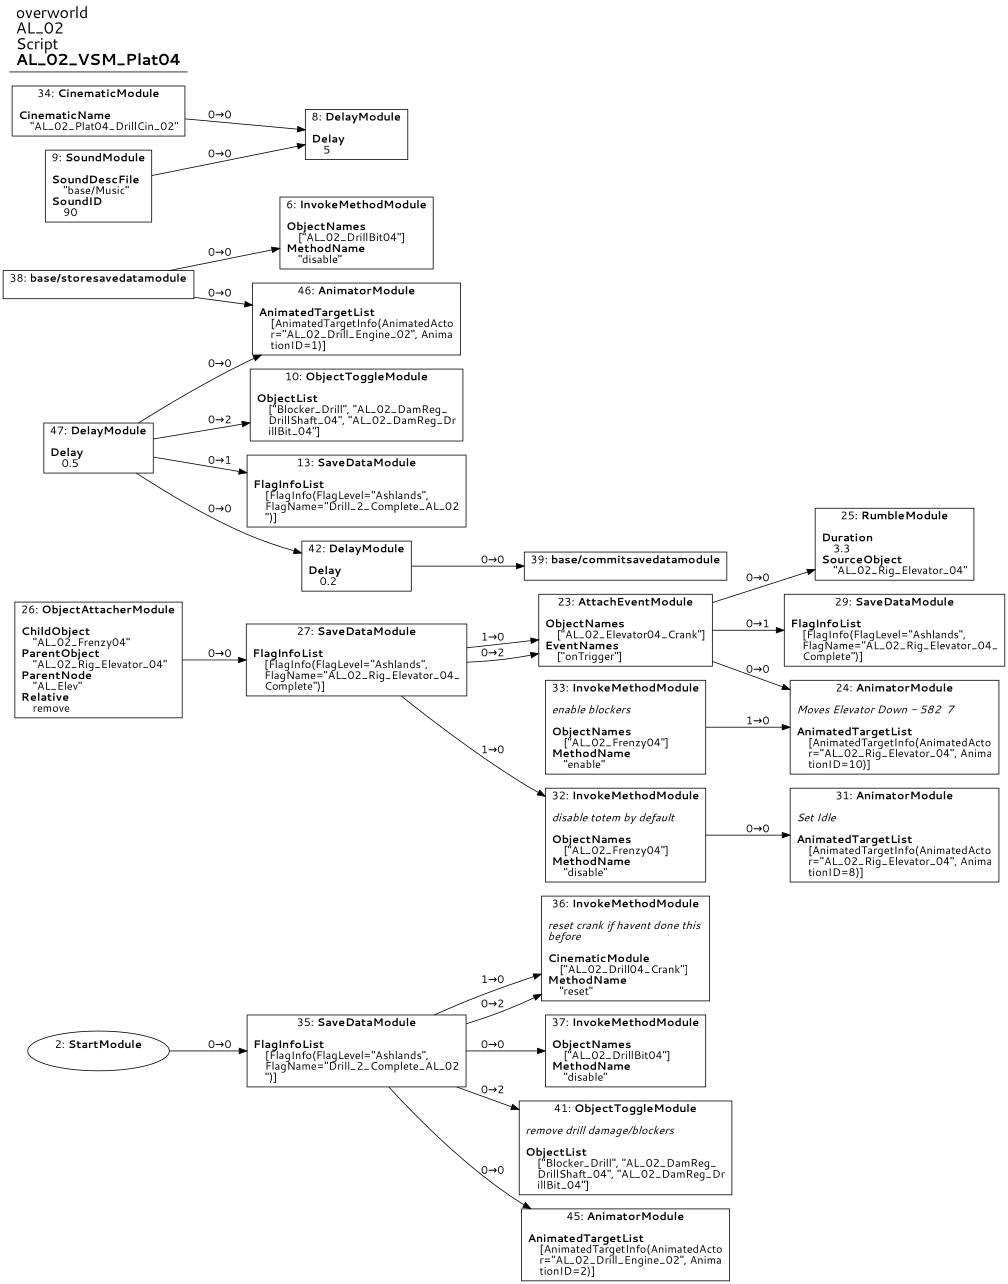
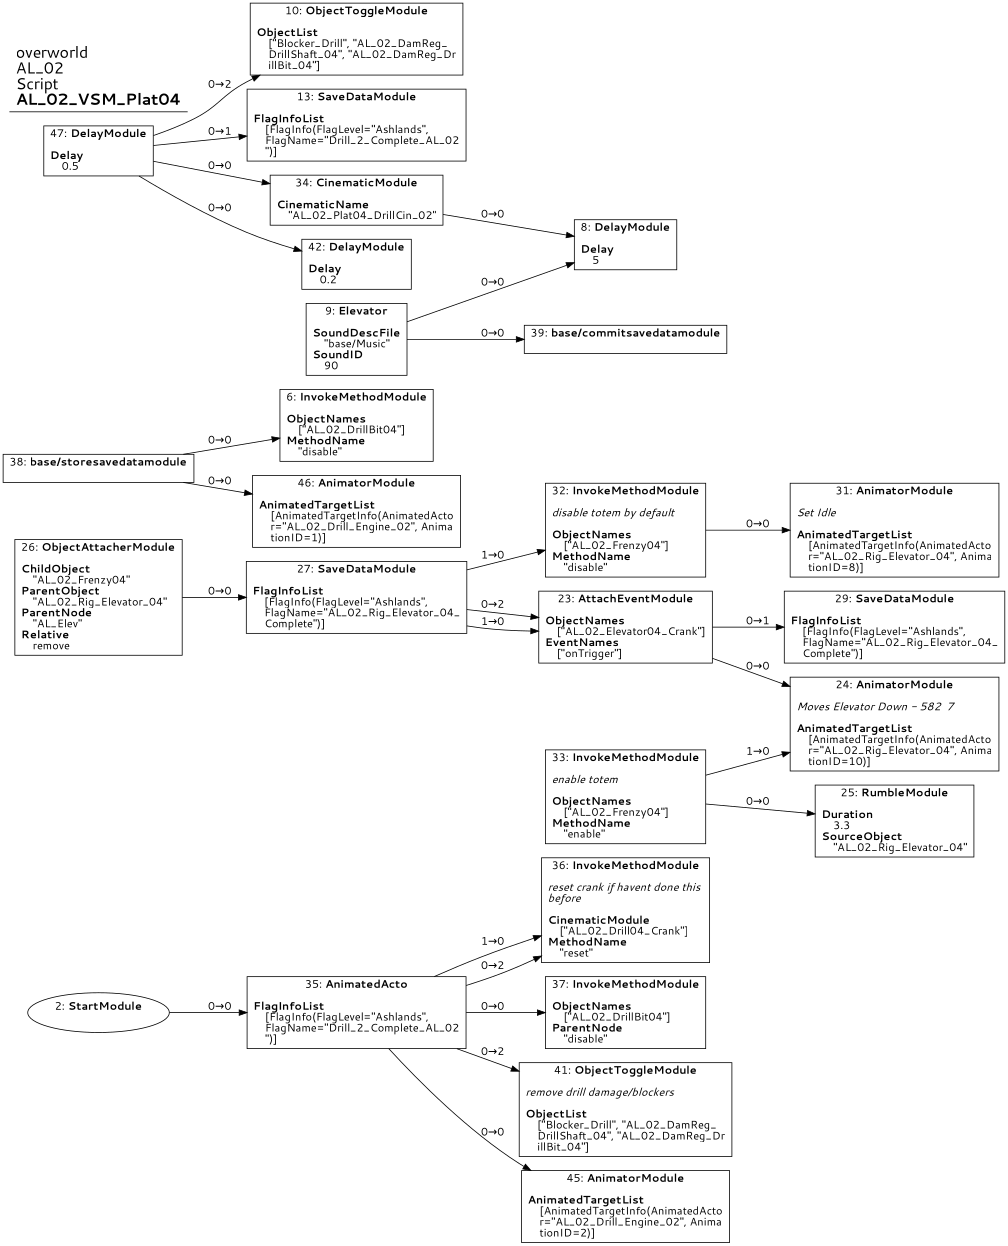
(105, 158) -> (363, 311)
(195, 389) -> (208, 172)
(464, 566) -> (462, 339)
(760, 587) -> (756, 809)
(591, 710) -> (585, 780)
(367, 1023) -> (367, 984)
(592, 1067) -> (587, 1028)
